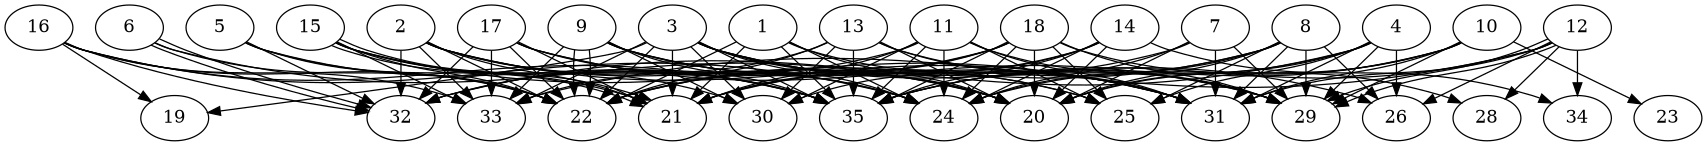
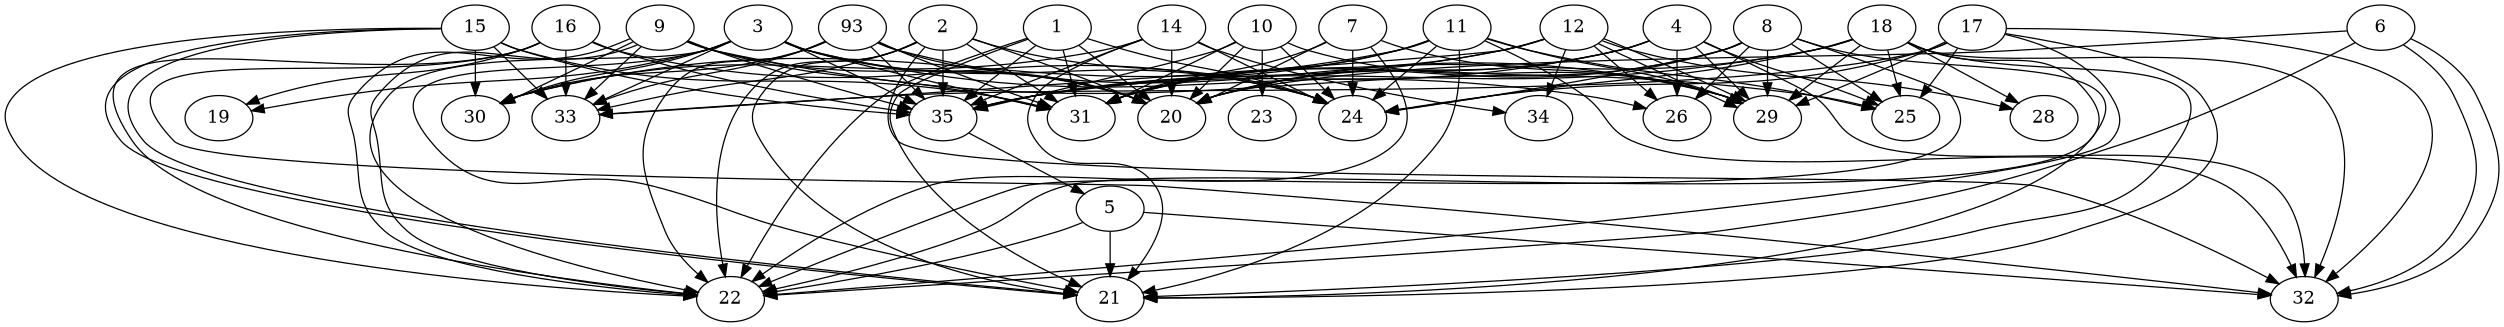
(853, 28) -> (852, 28)
(530, 73) -> (1002, 151)
(983, 73) -> none
